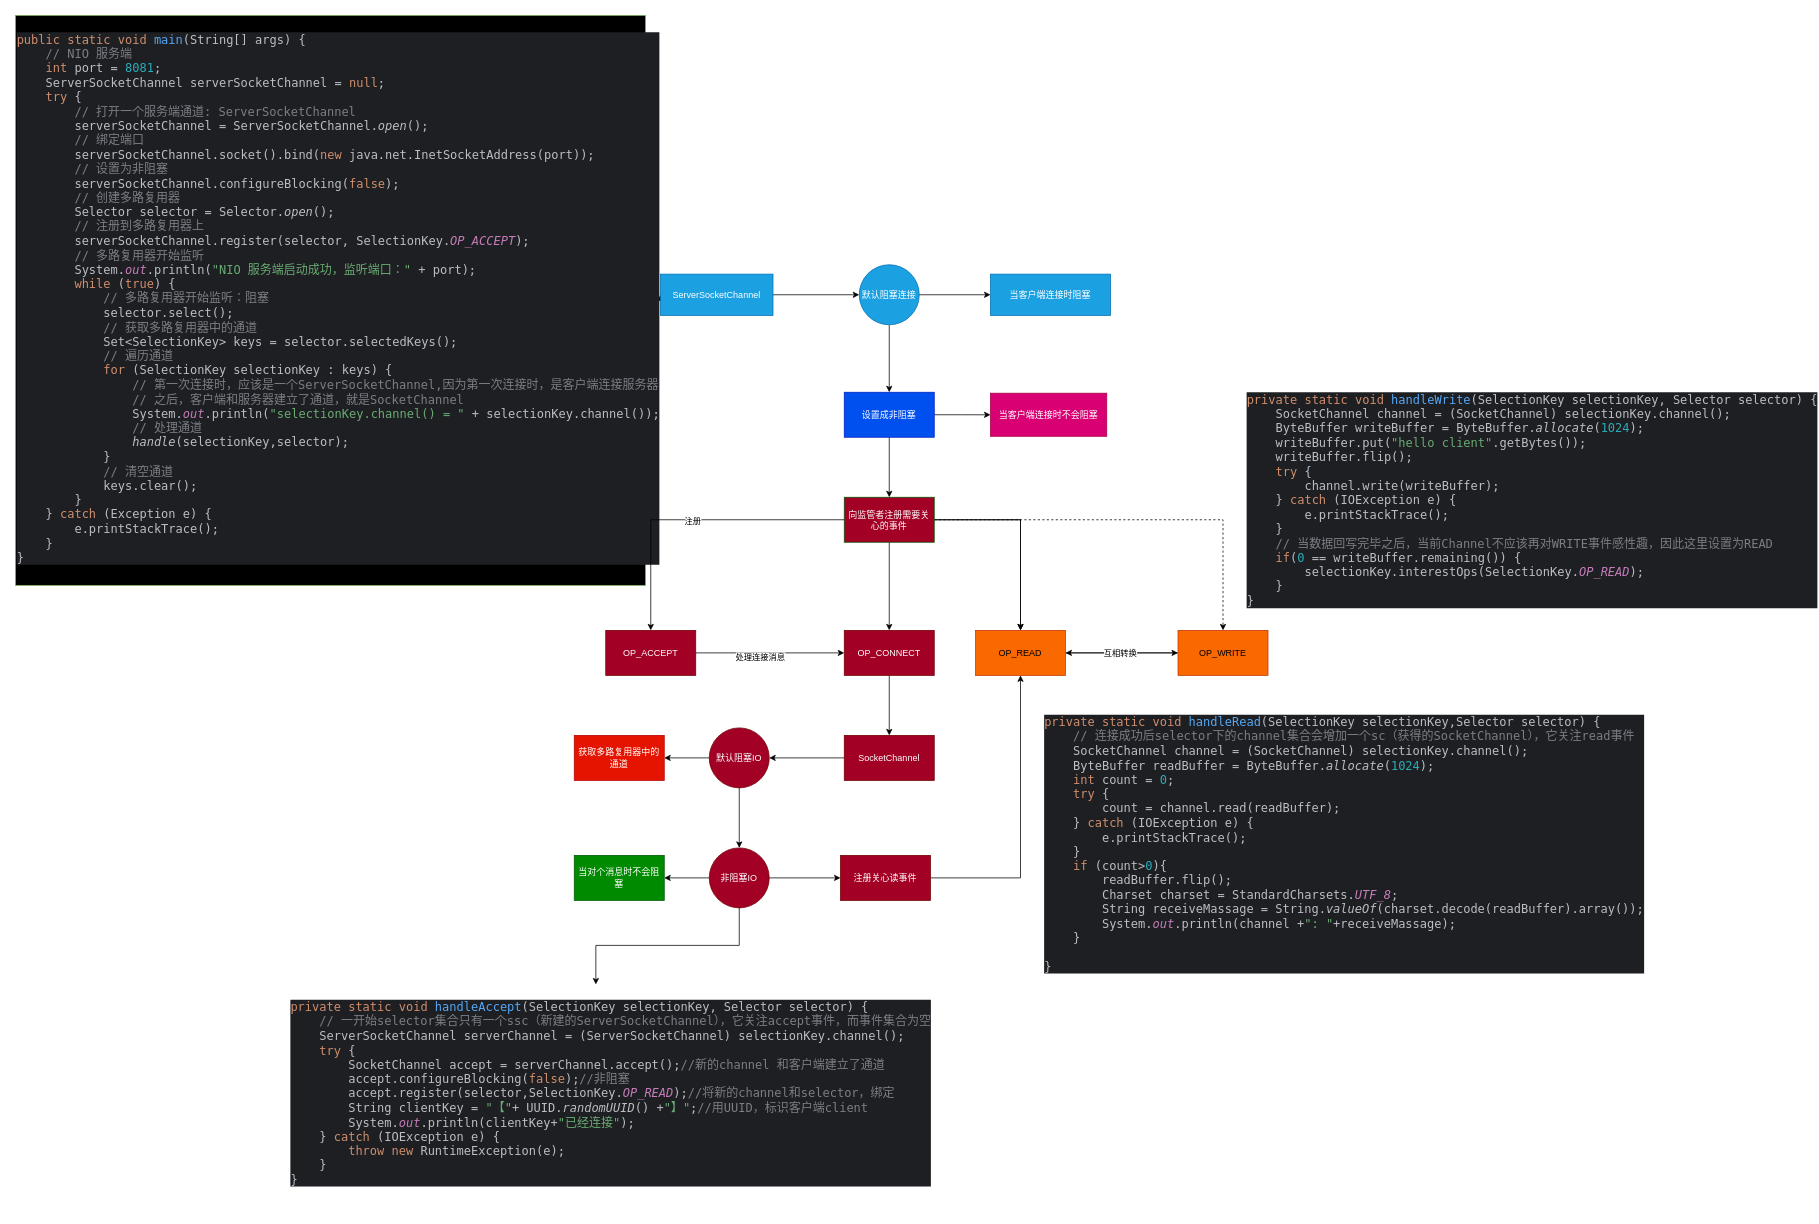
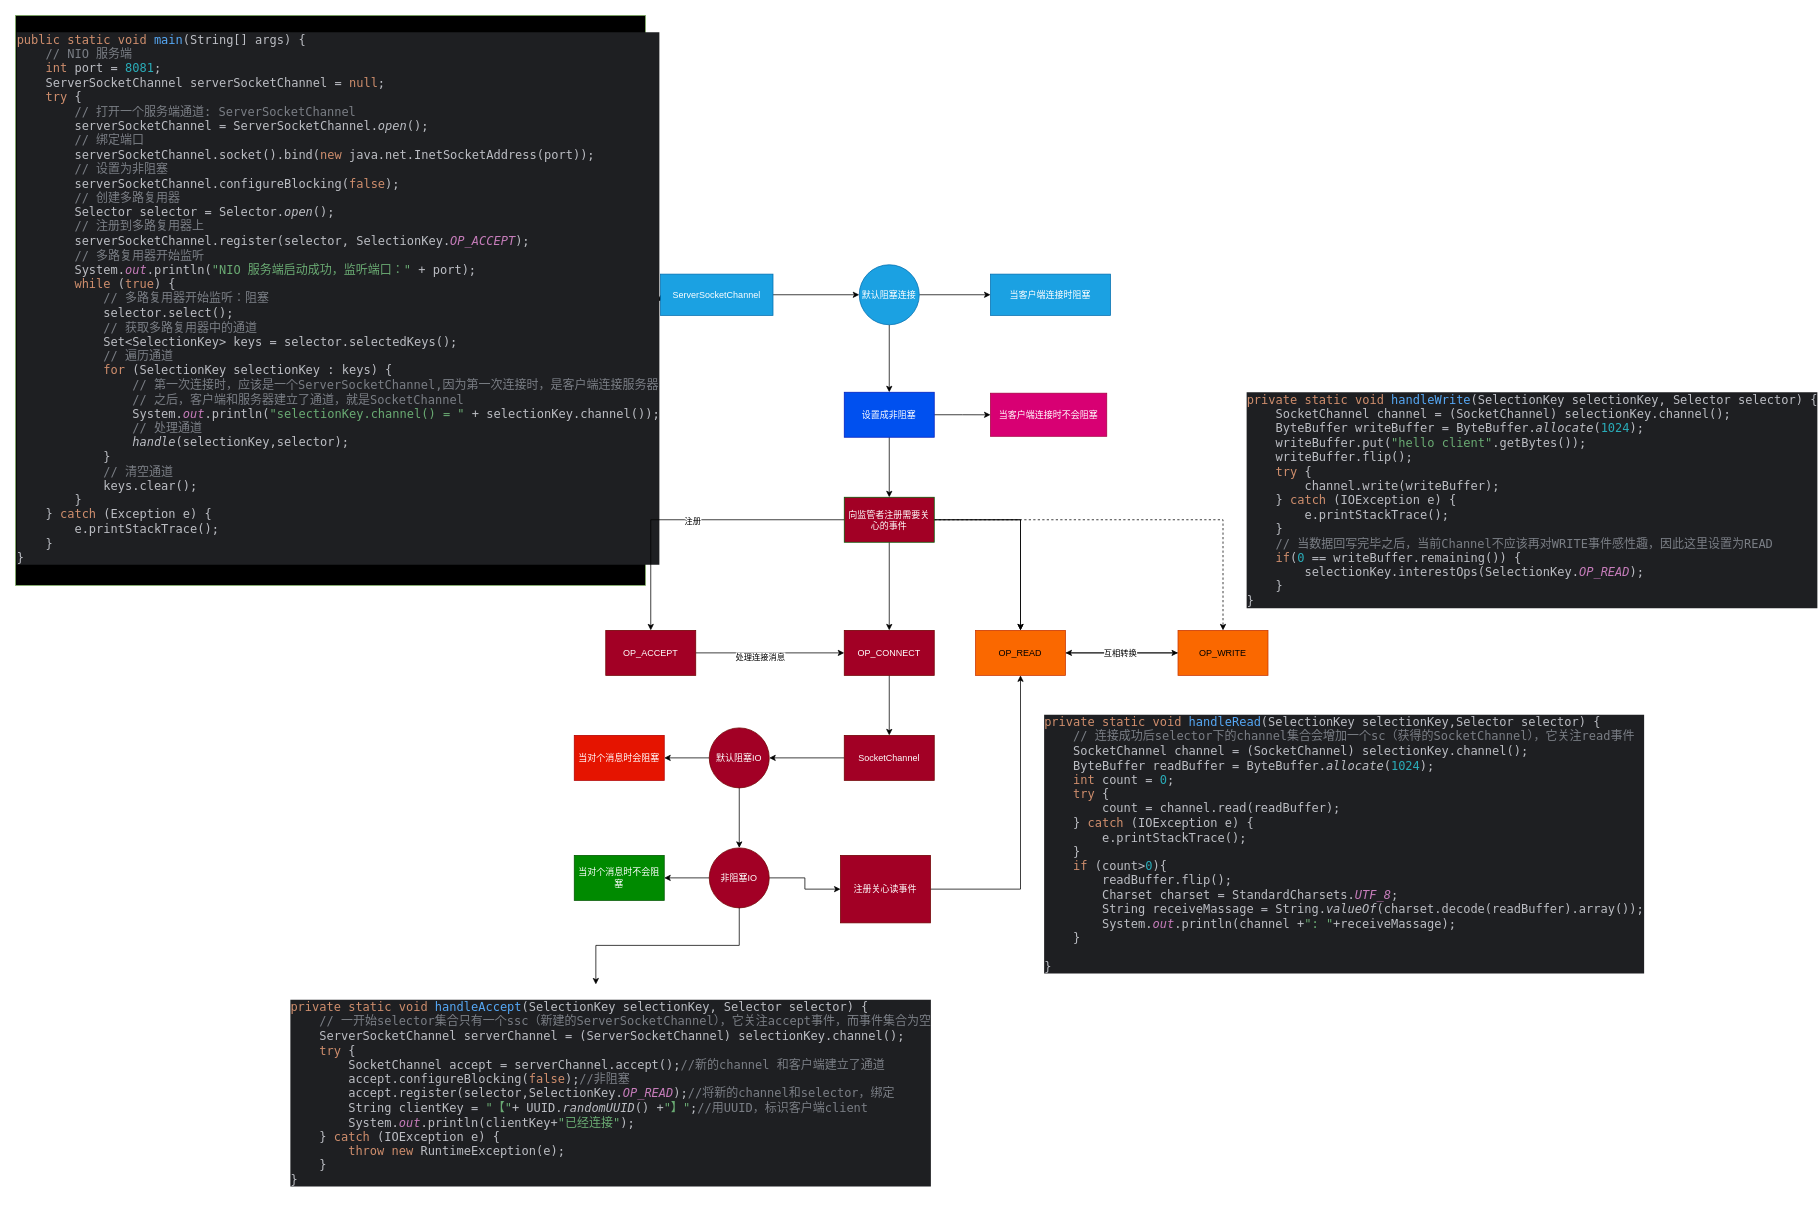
(619, 758) -> (619, 758)
(885, 878) -> (885, 889)
